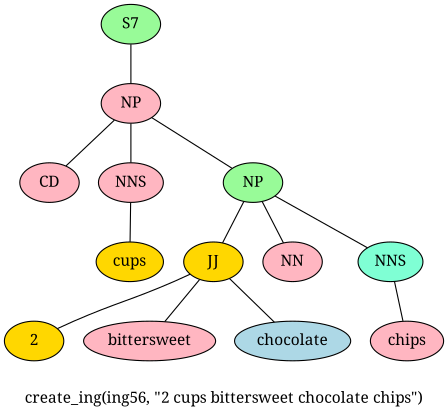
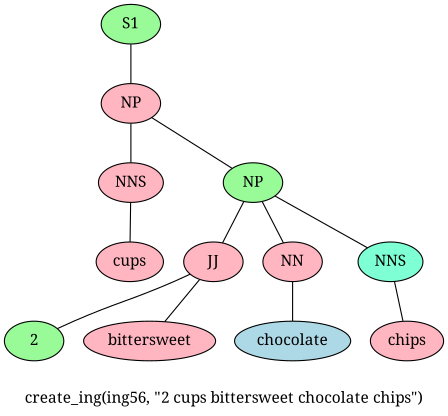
(131, 24) -> (131, 24)
(50, 183) -> none
(130, 262) -> (130, 262)
(213, 262) -> (213, 262)
(252, 300) -> (293, 302)
(34, 341) -> (34, 341)
